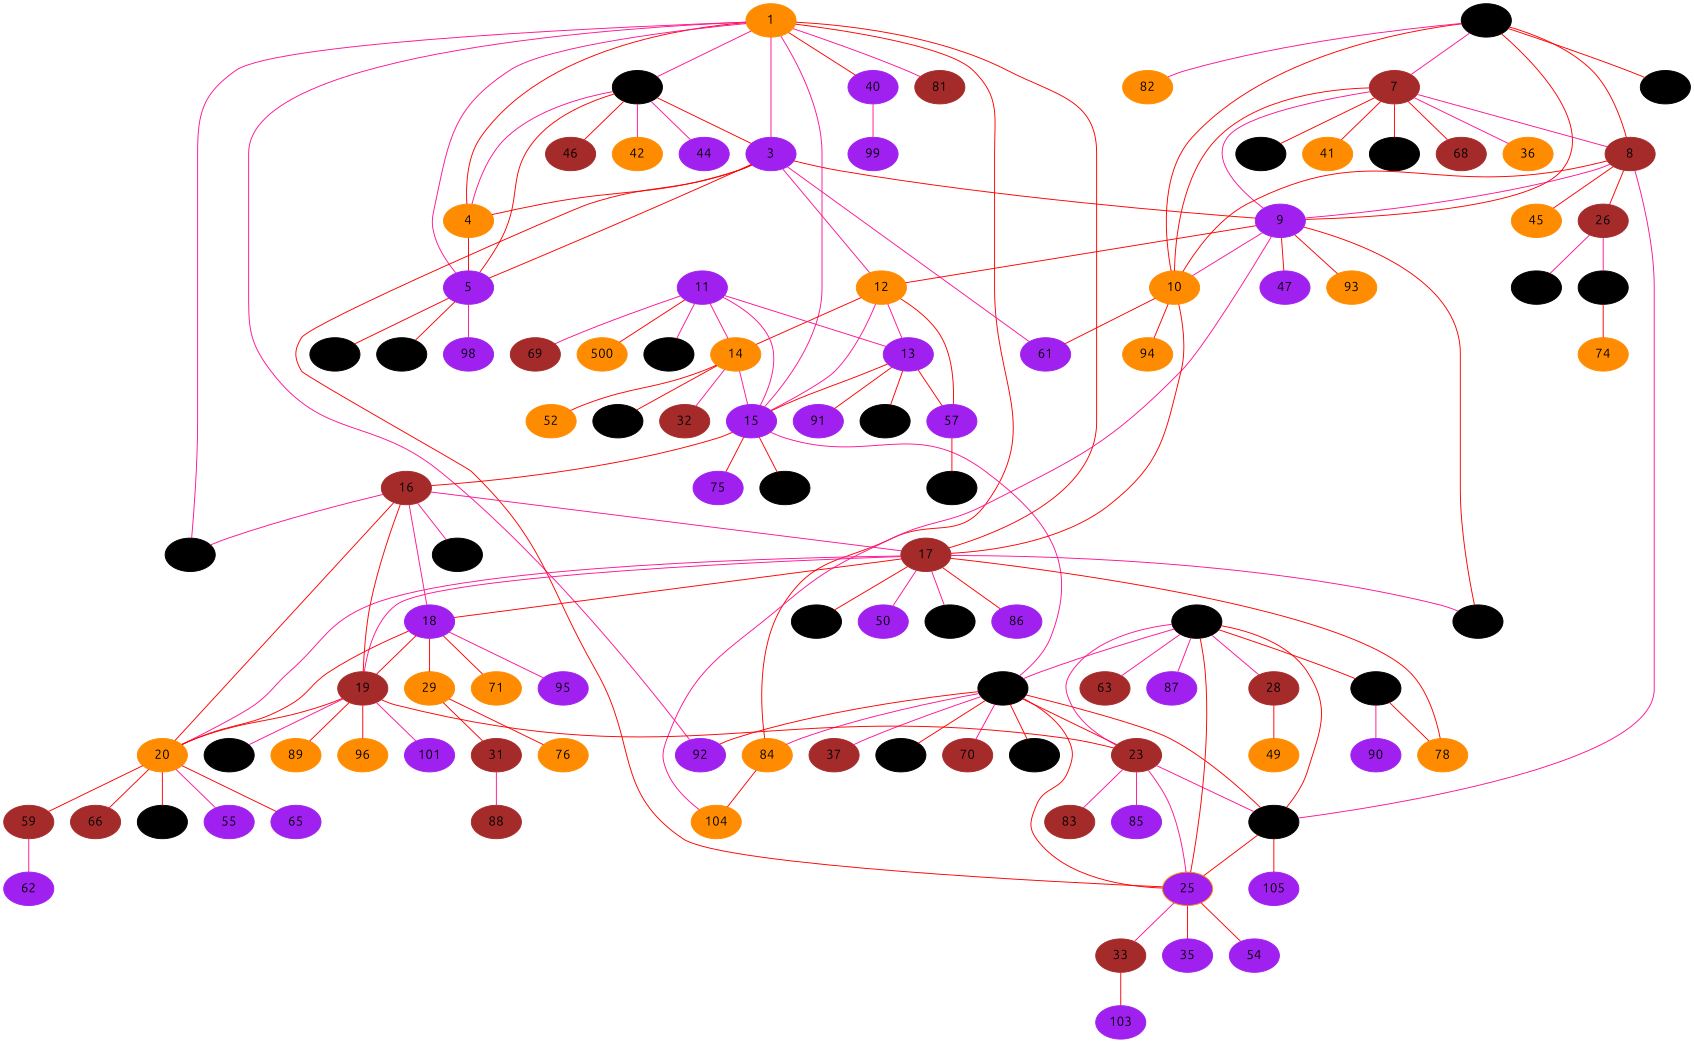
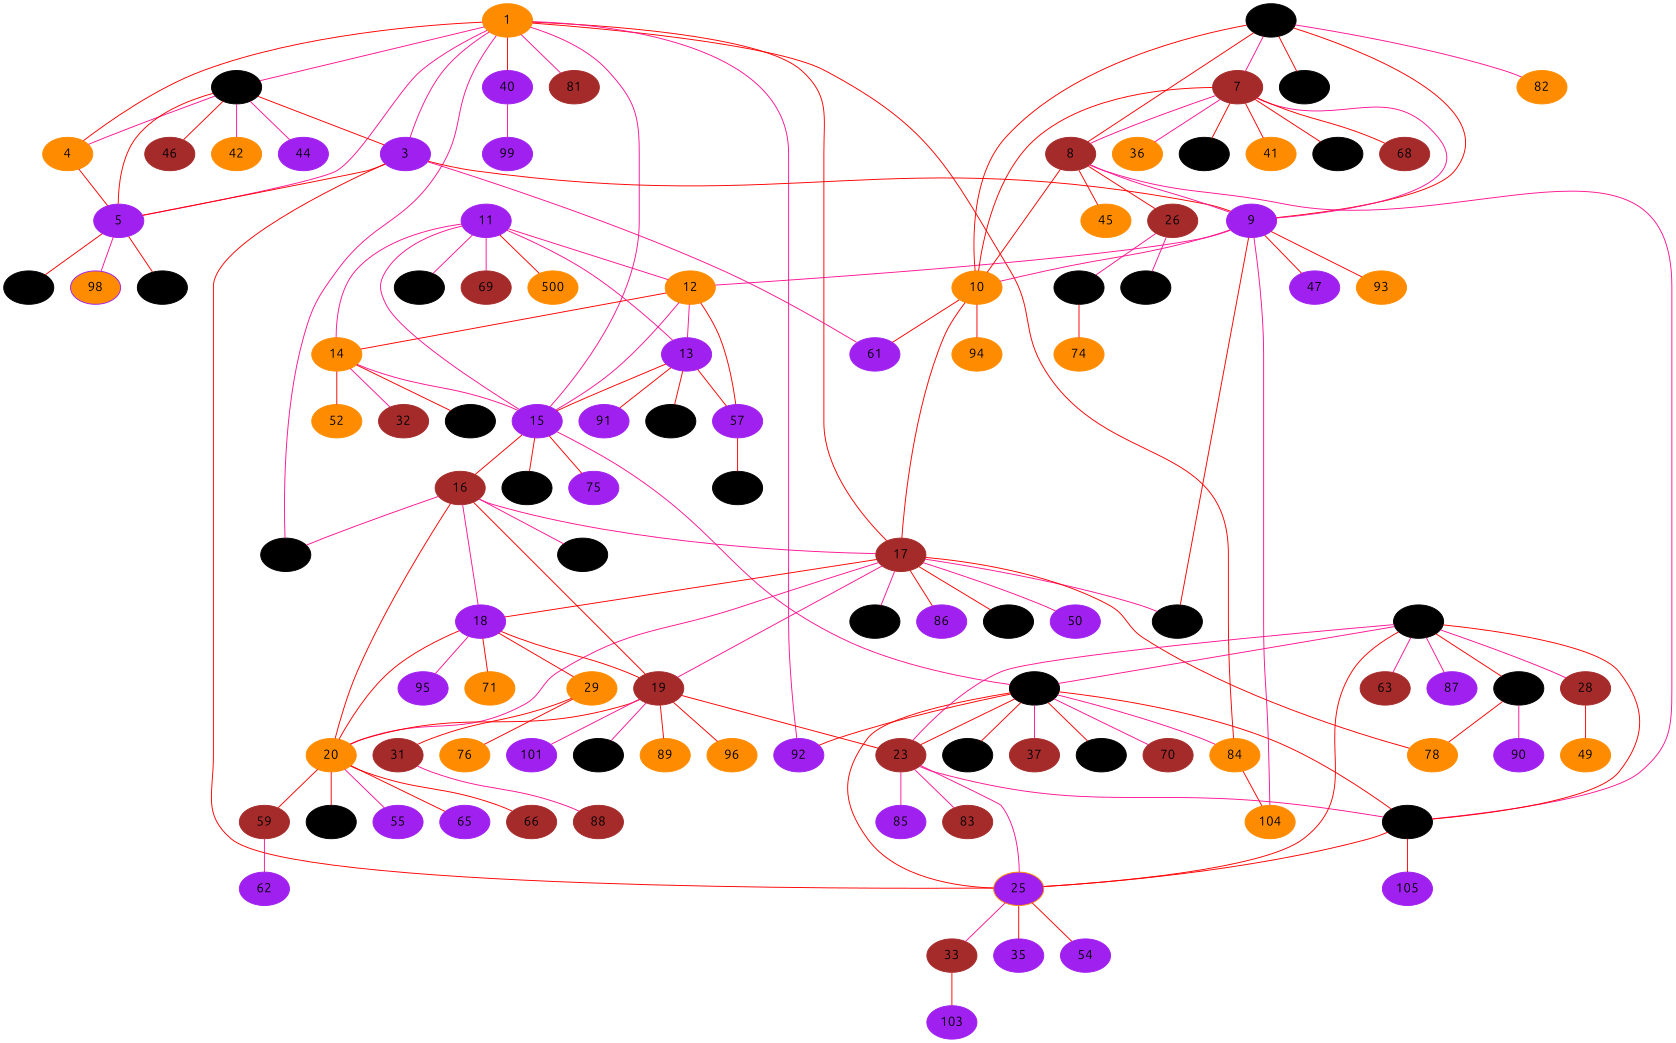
(596, 196) -> none
(828, 223) -> (588, 254)
(1081, 254) -> (961, 267)
(469, 354) -> (96, 288)
